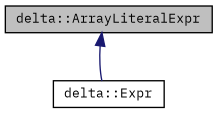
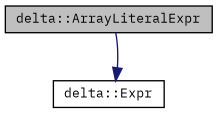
(100, 64) -> (118, 50)
